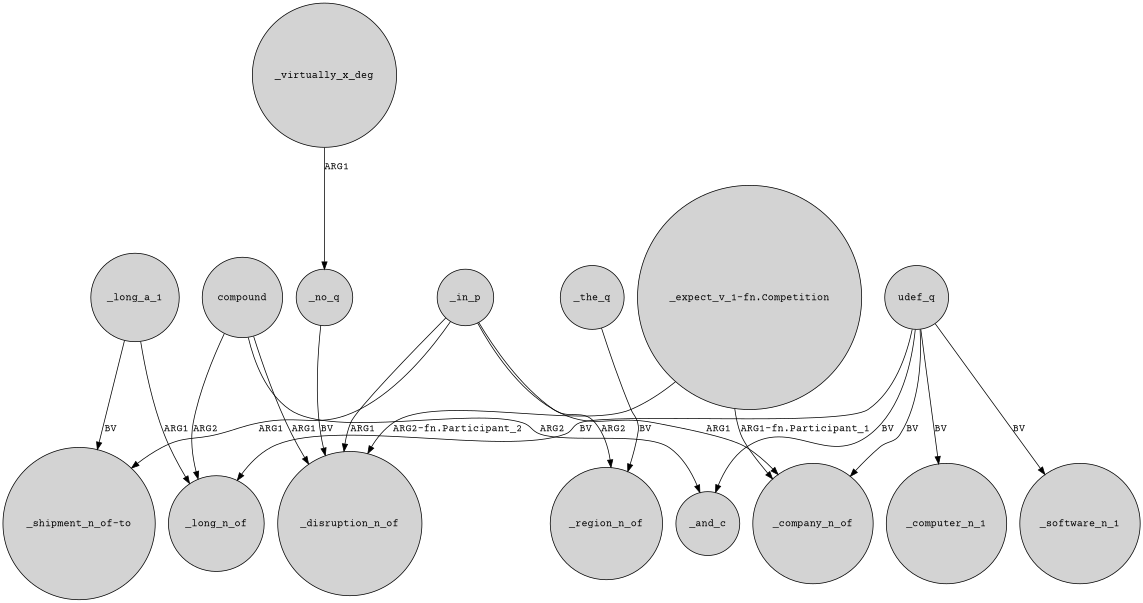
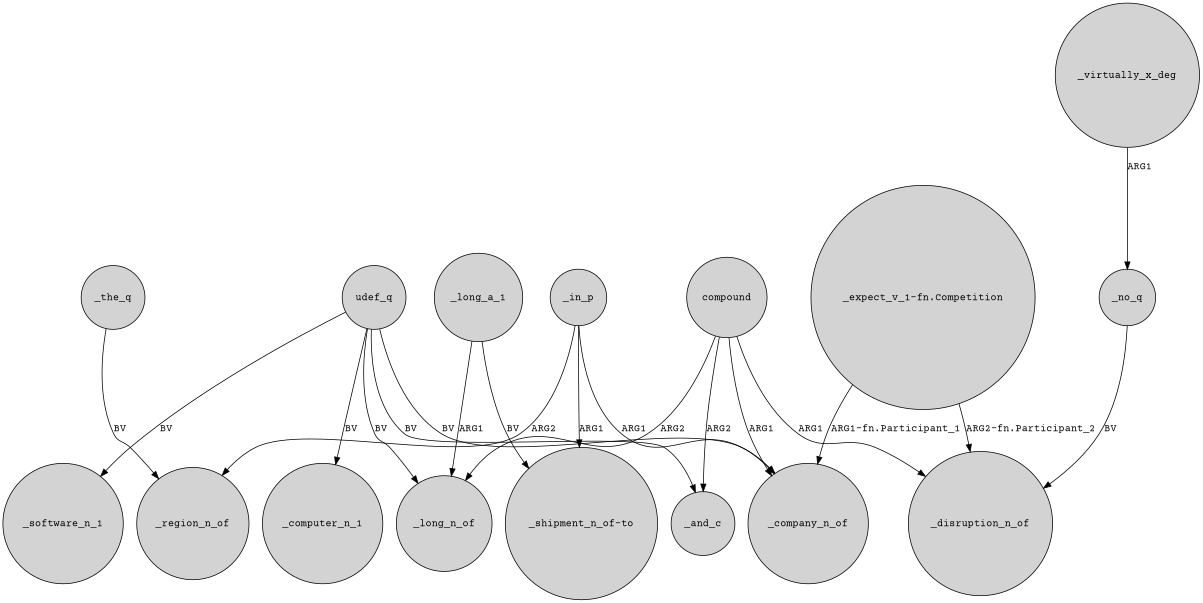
(389, 377) -> none
none -> (740, 406)
